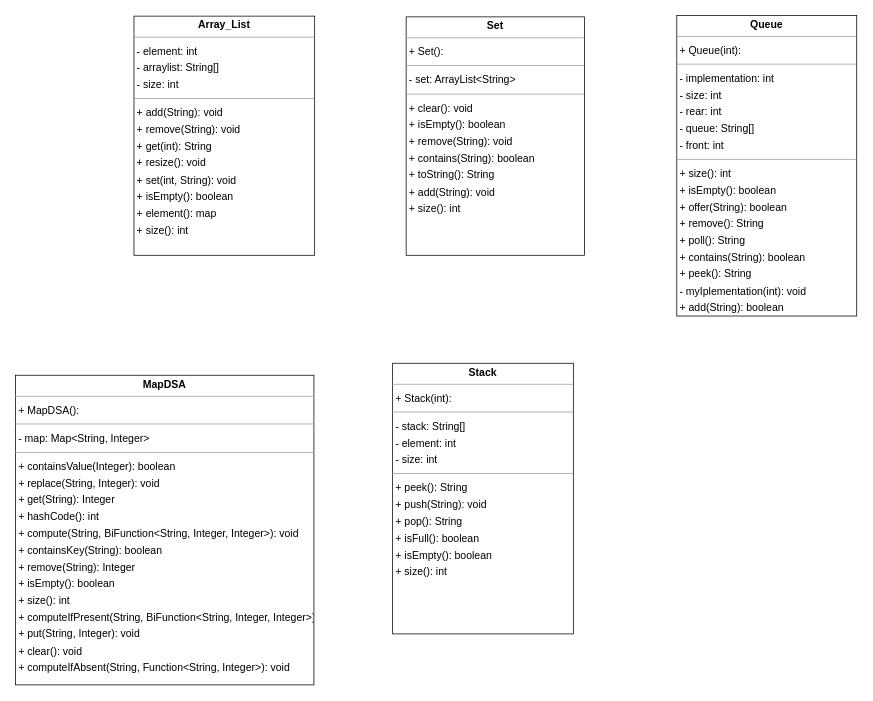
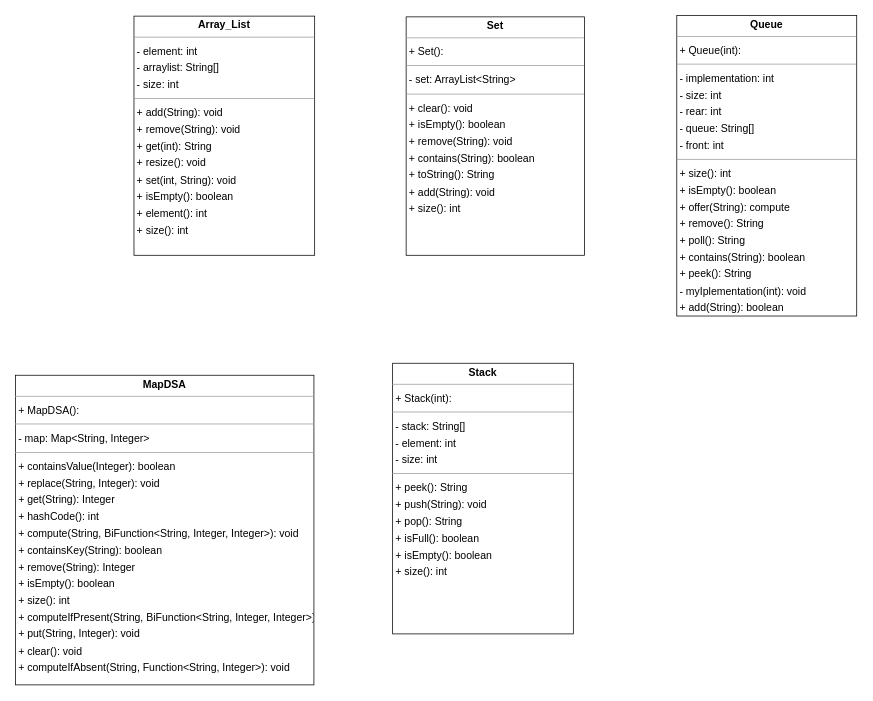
(194, 92) -> (194, 92)
(750, 116) -> (750, 116)
